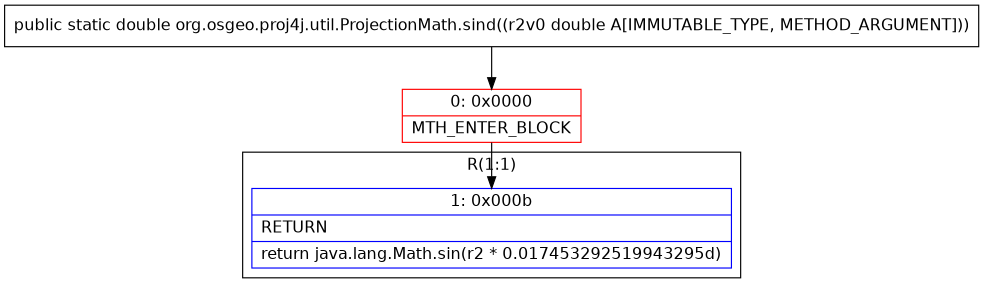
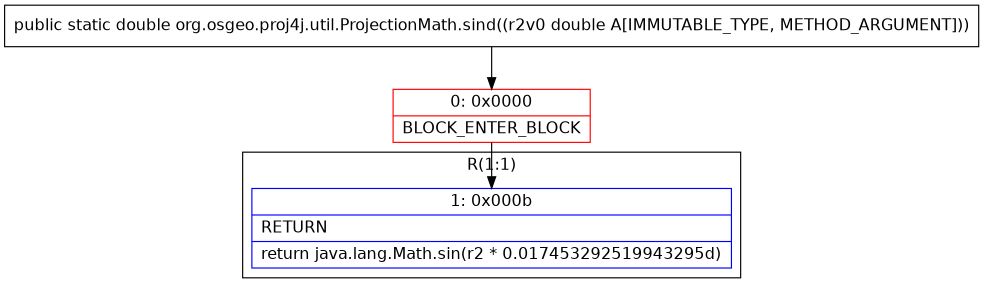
(492, 129) -> (492, 129)
